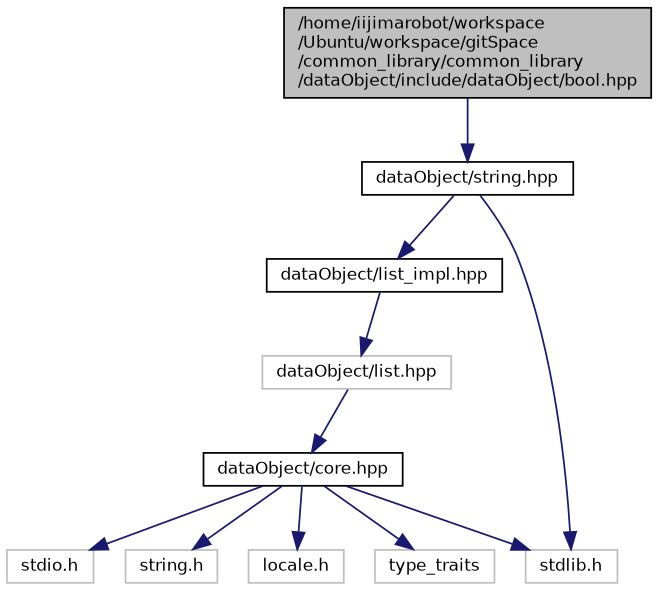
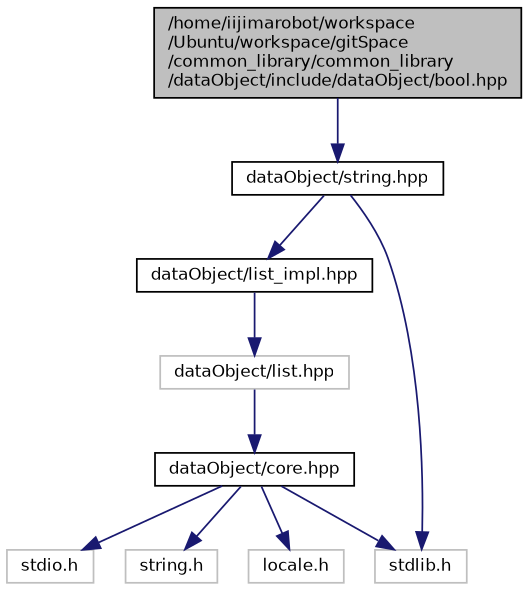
(435, 566) -> none
